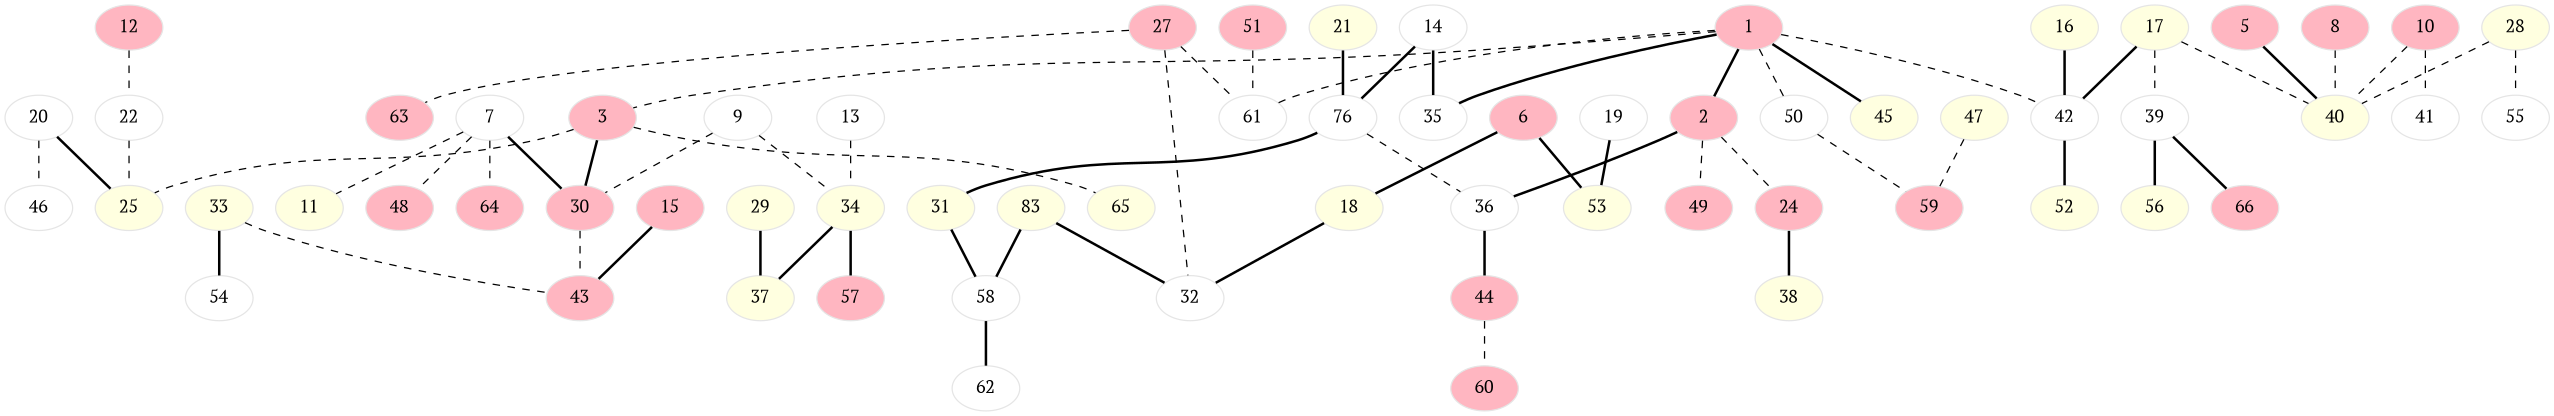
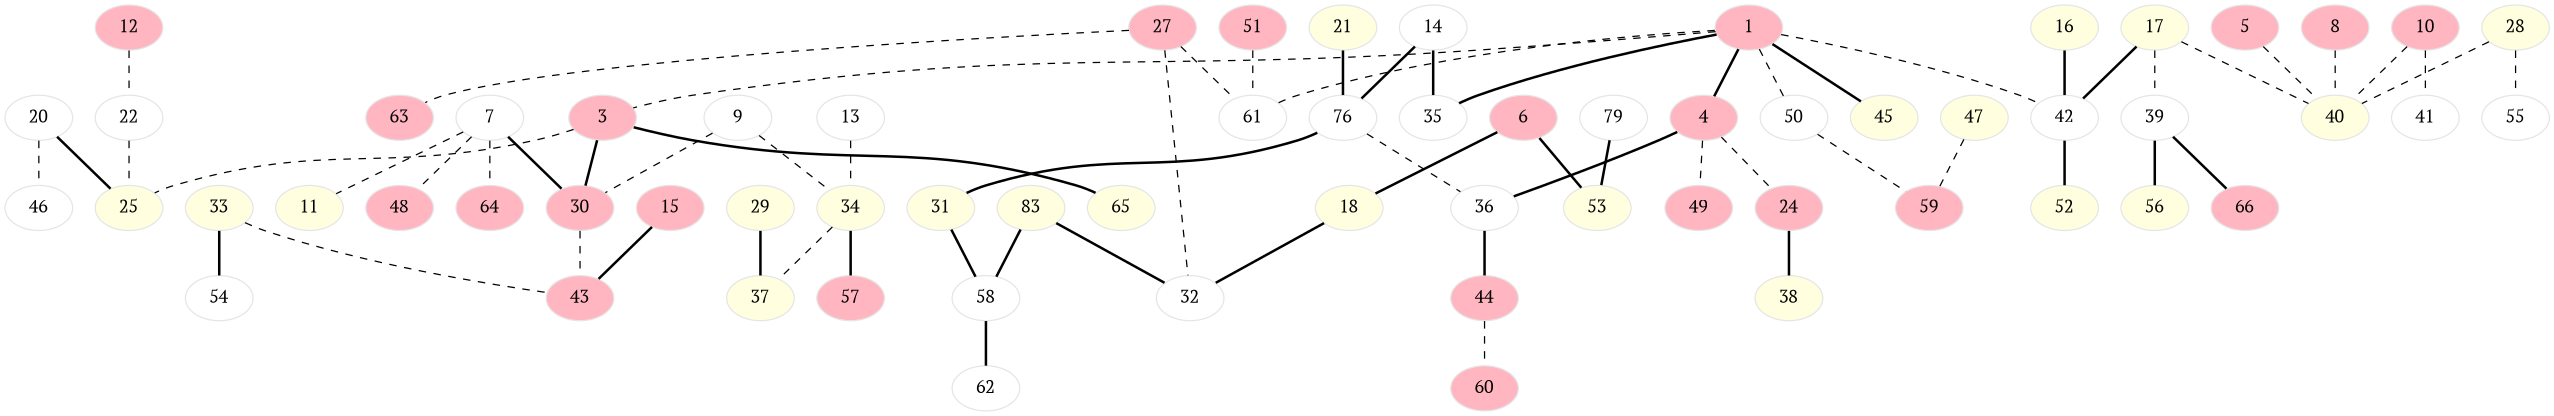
(2290, 73) -> (2290, 73)
(1614, 118) -> (1614, 118)
(1704, 118) -> (1704, 118)
(866, 156) -> (866, 156)
(806, 253) -> (806, 253)
